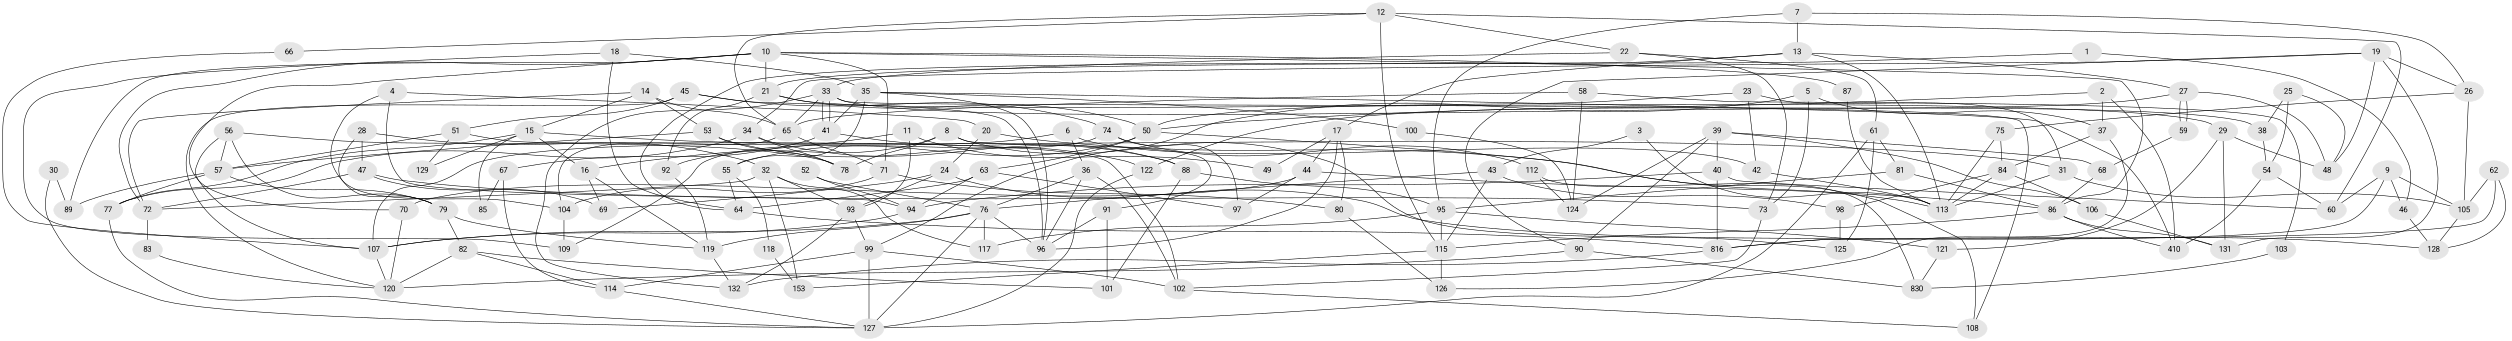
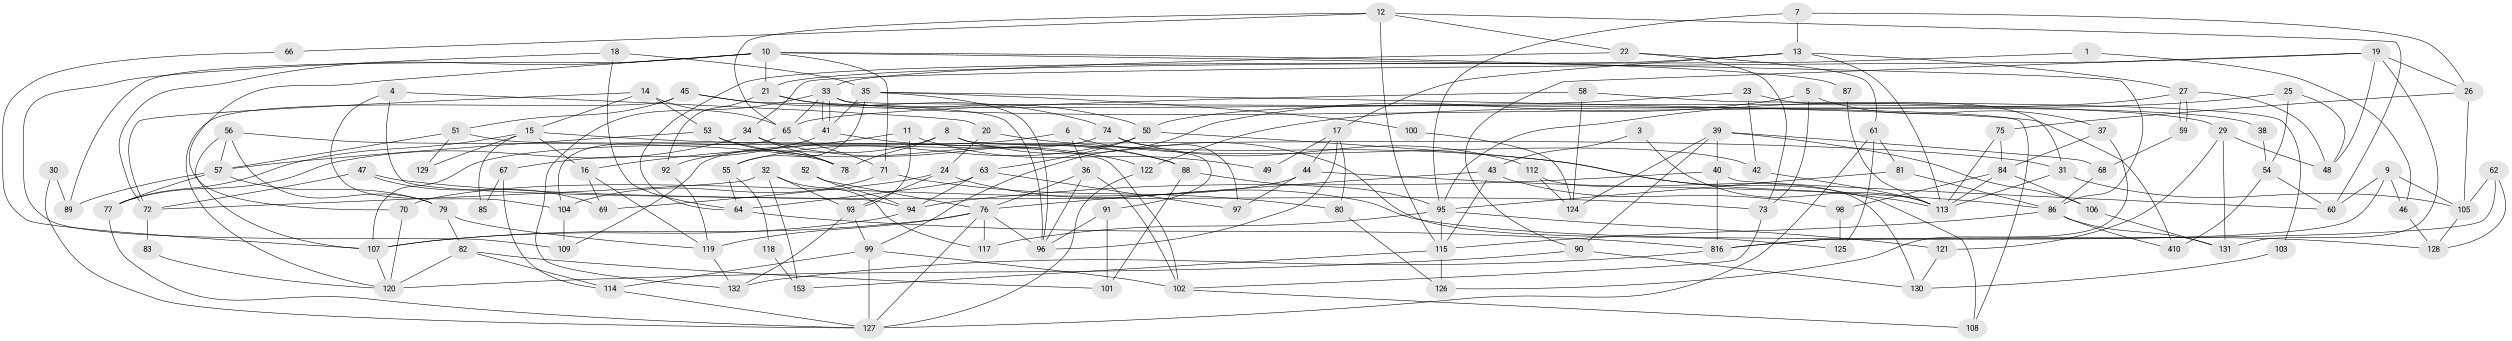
(2102, 92) -> none
(2275, 111) -> (1673, 115)
(362, 131) -> none
(1917, 289) -> (1917, 289)
